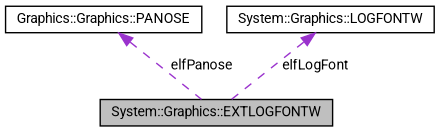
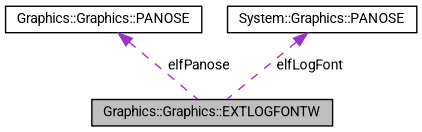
(331, 19) -> (322, 19)
(216, 113) -> (212, 113)
